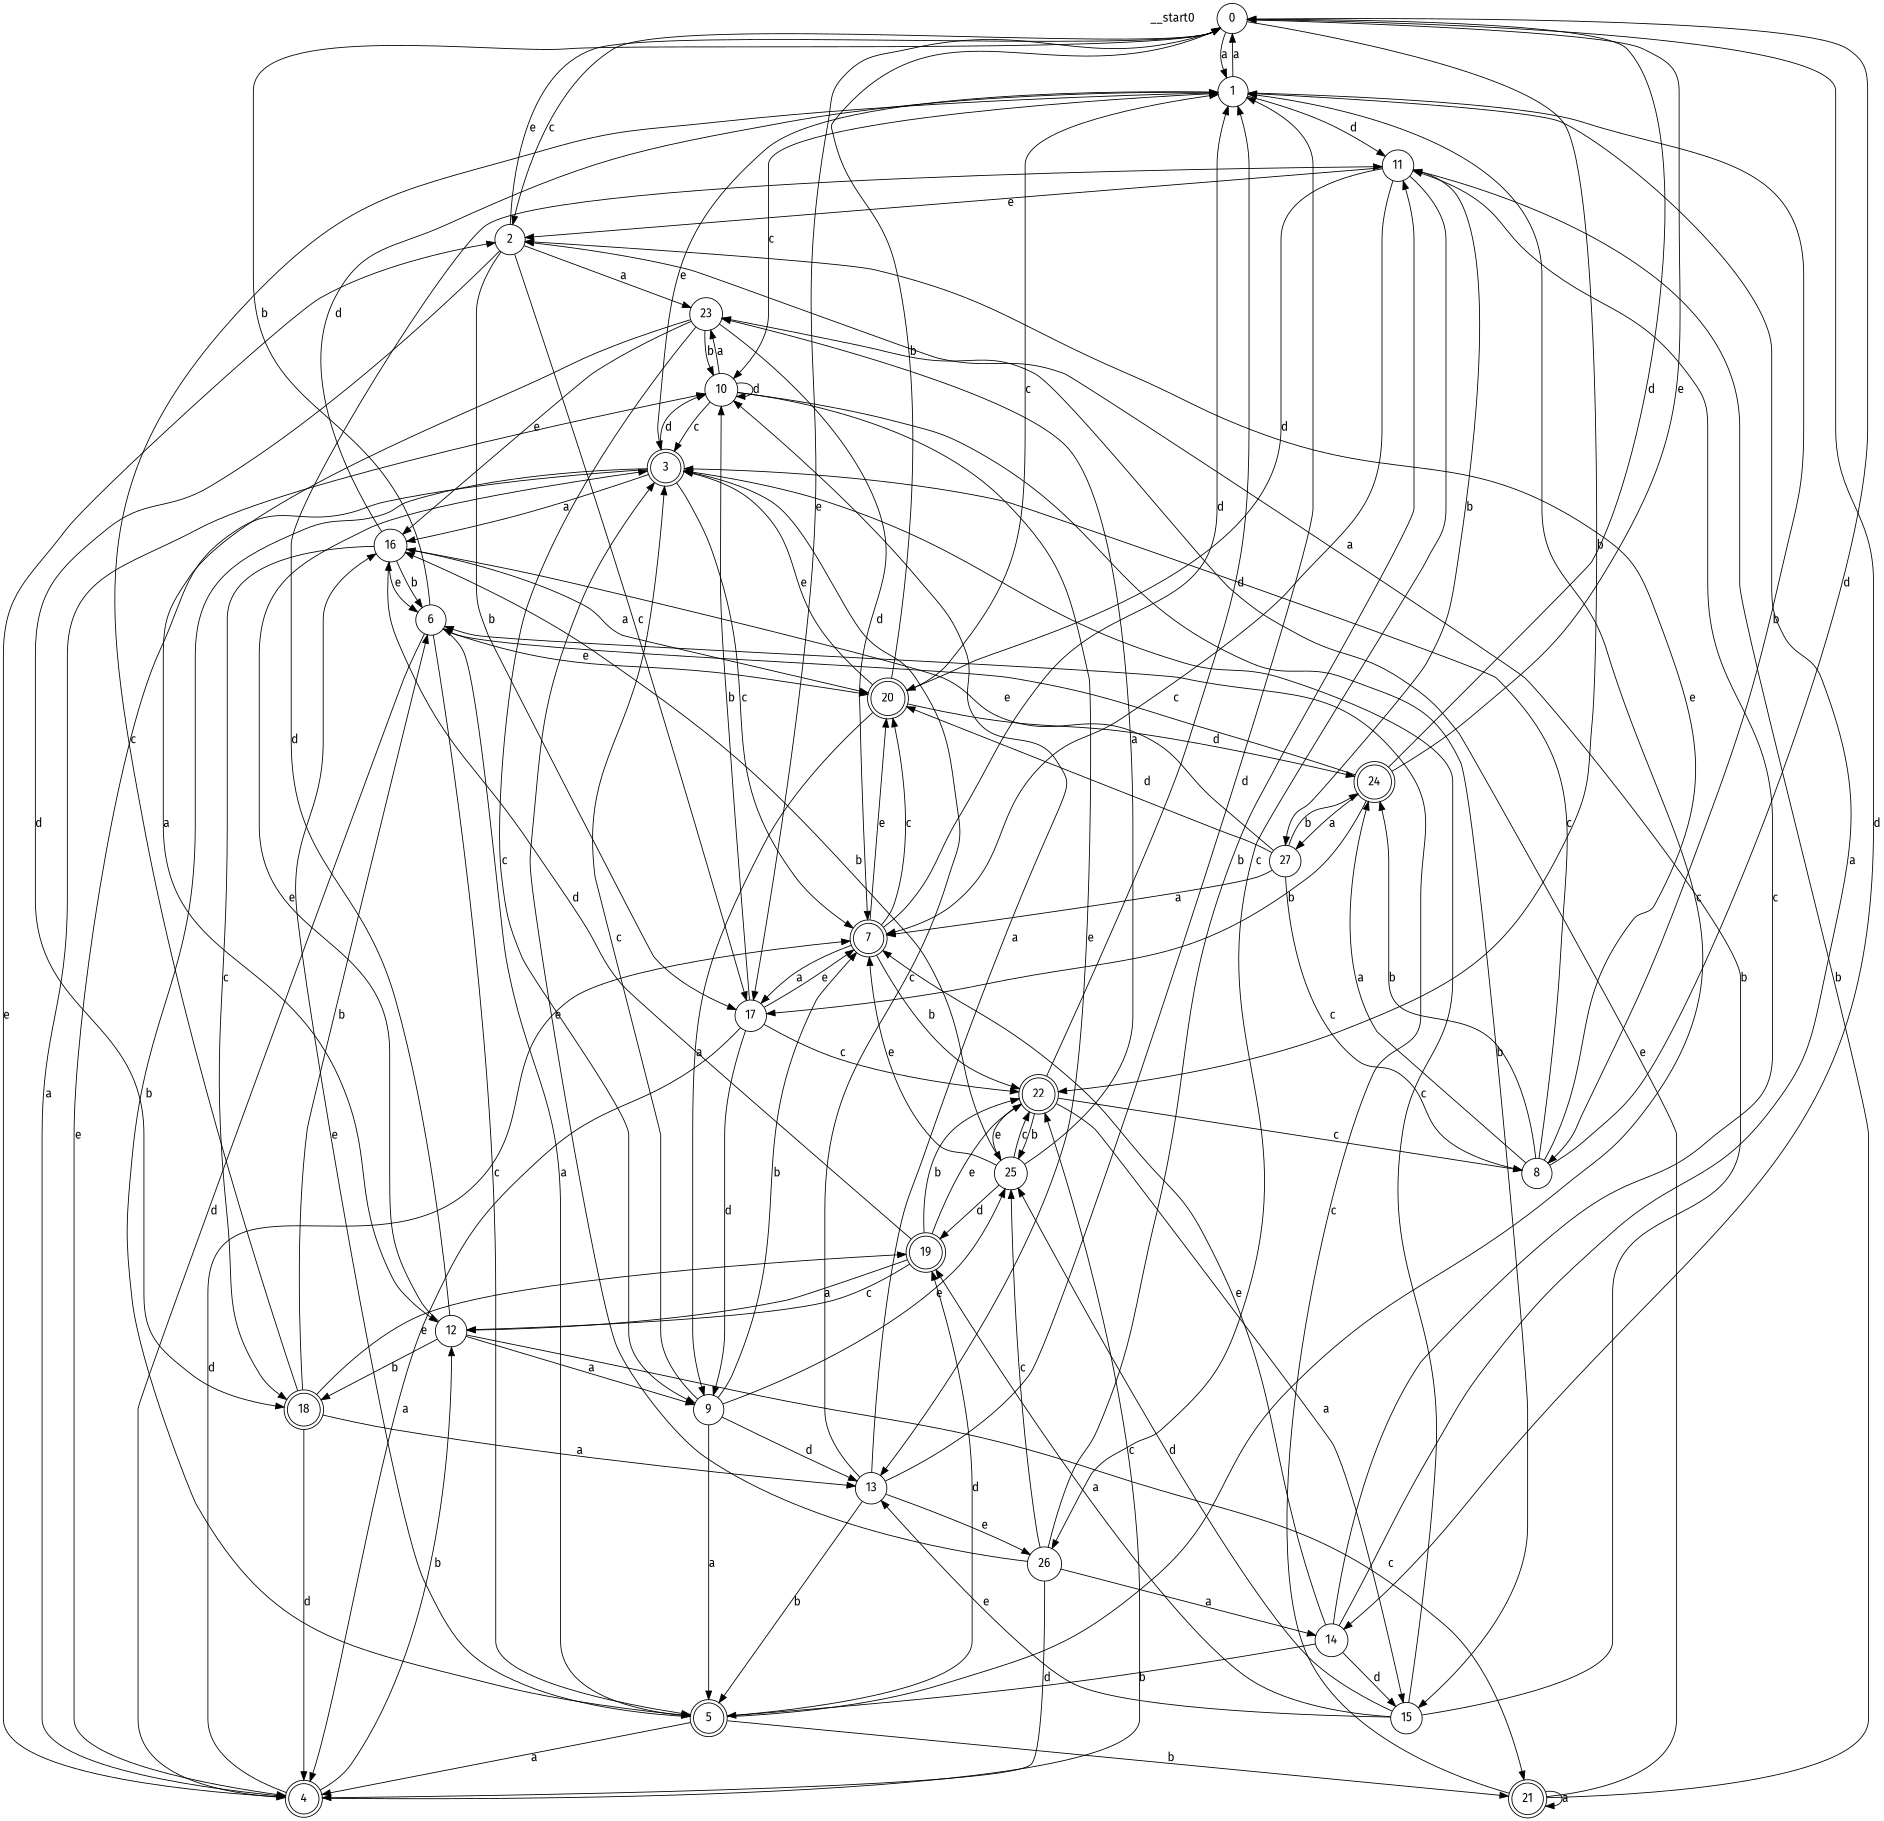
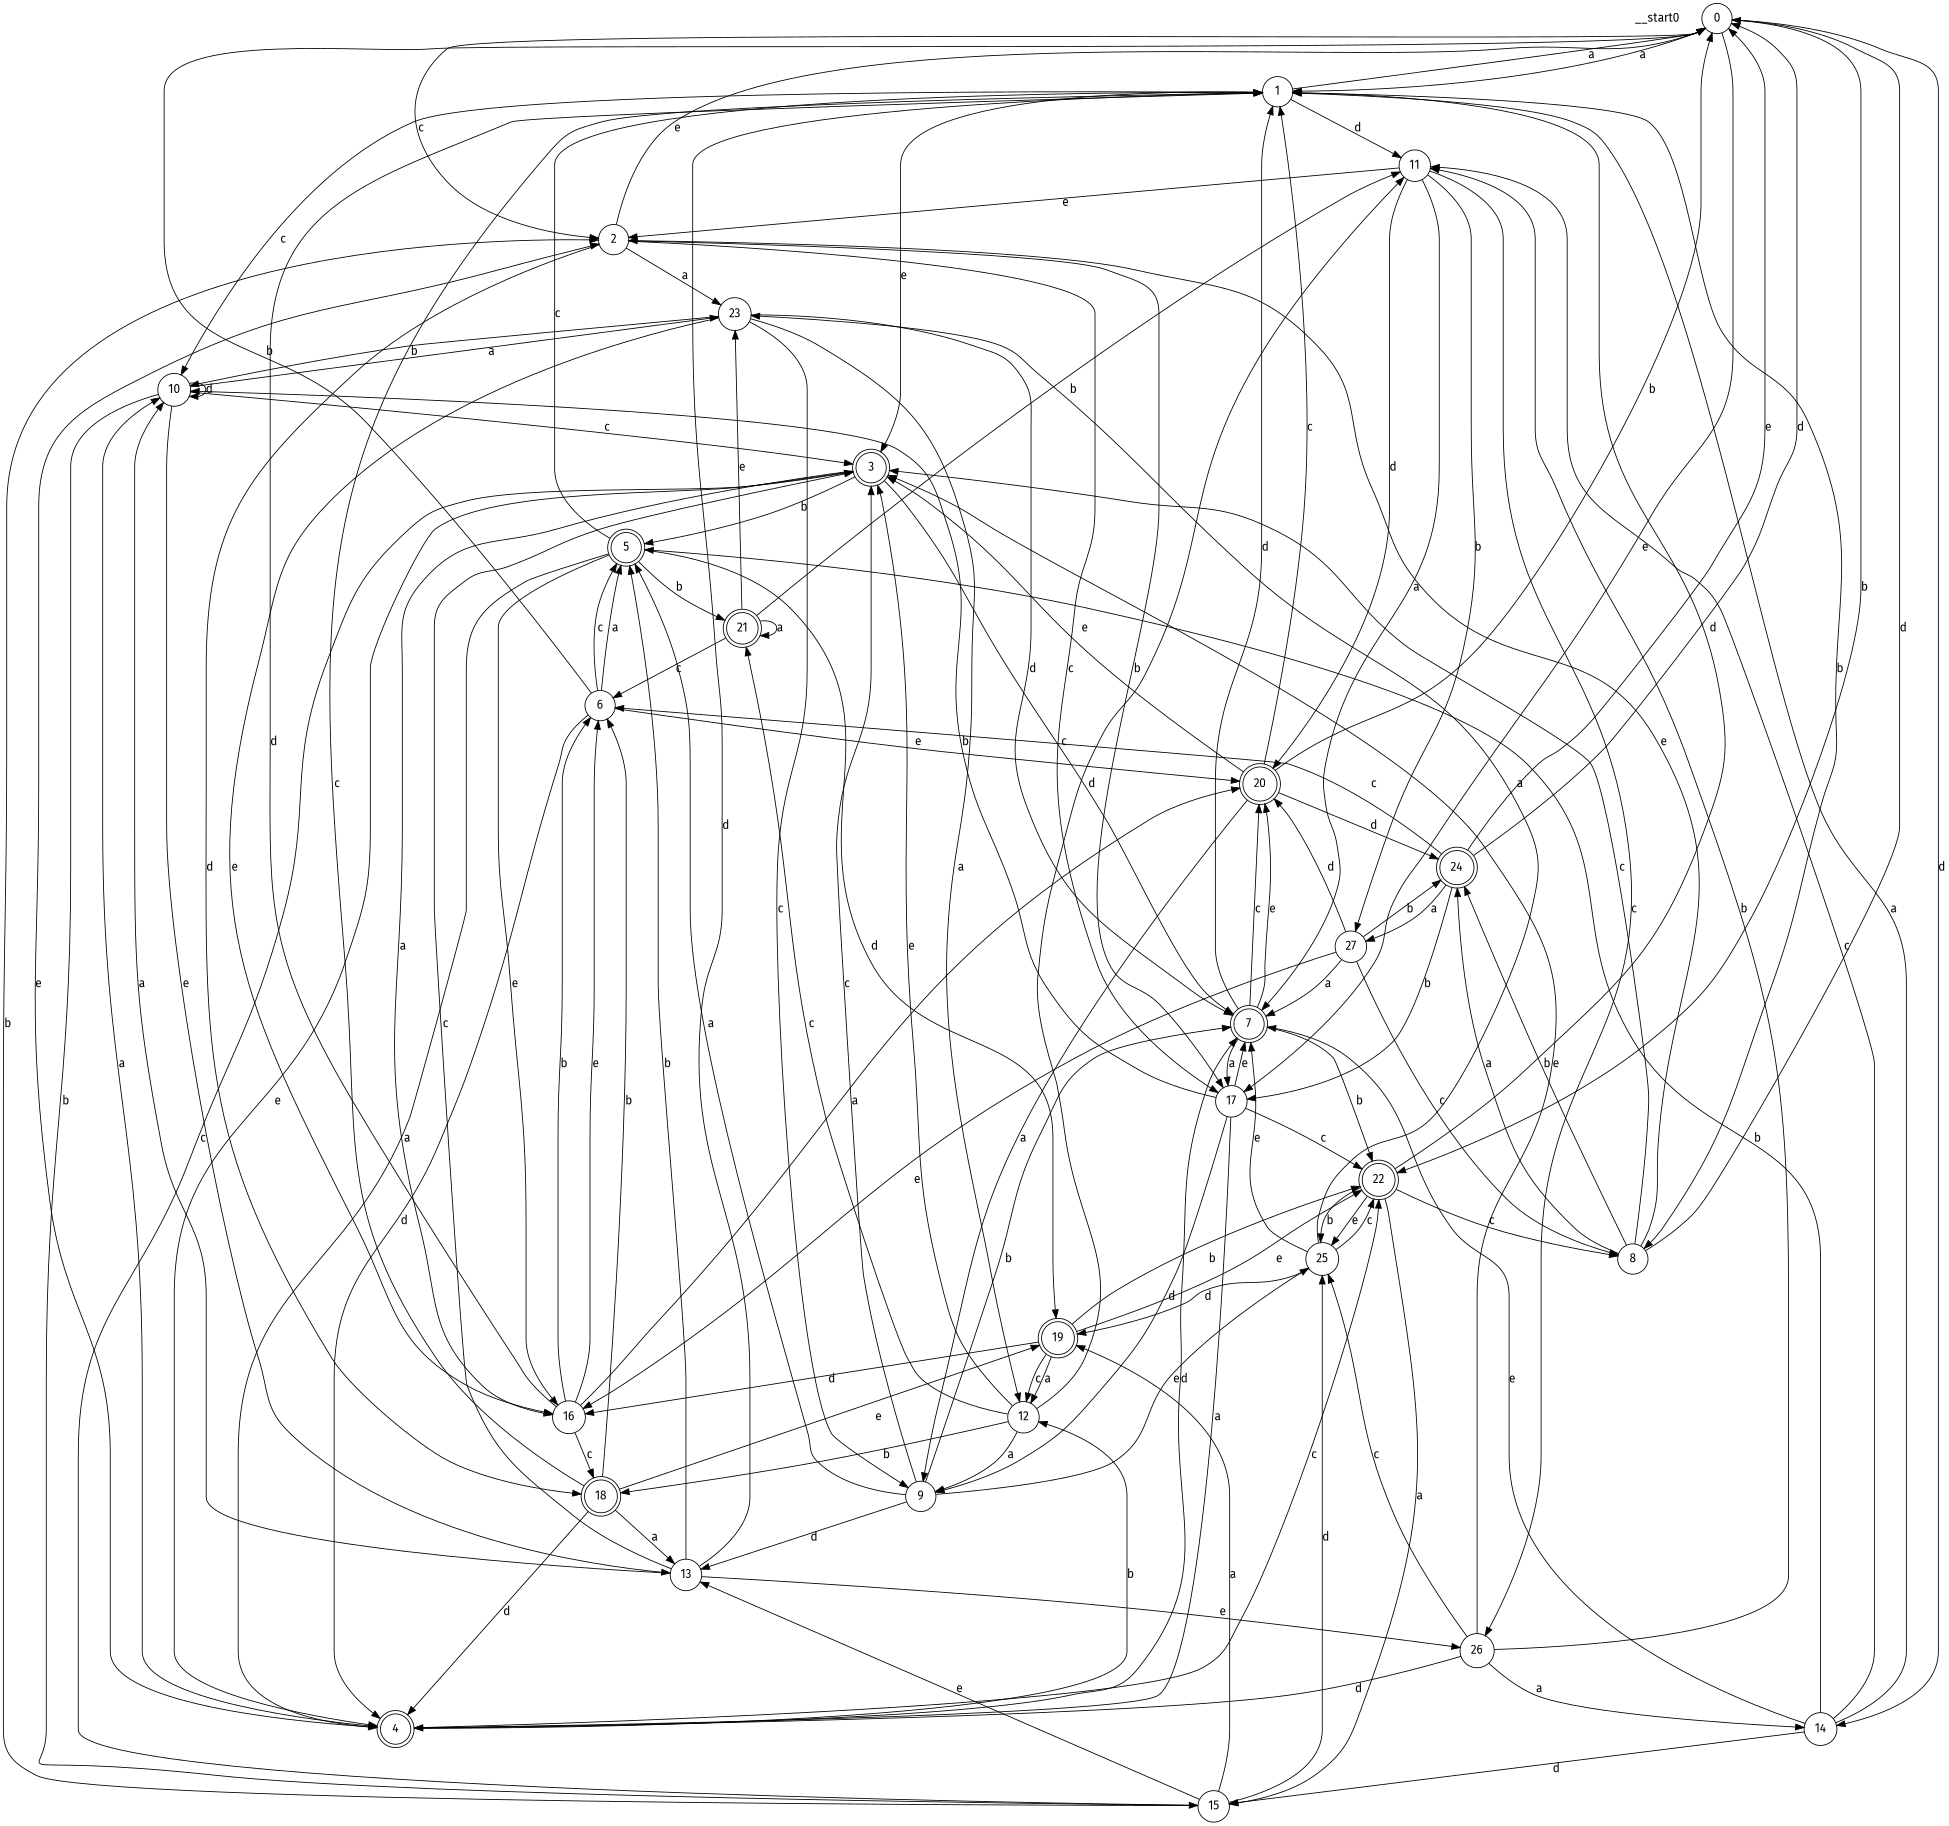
(669, 416) -> none
(777, 795) -> none
